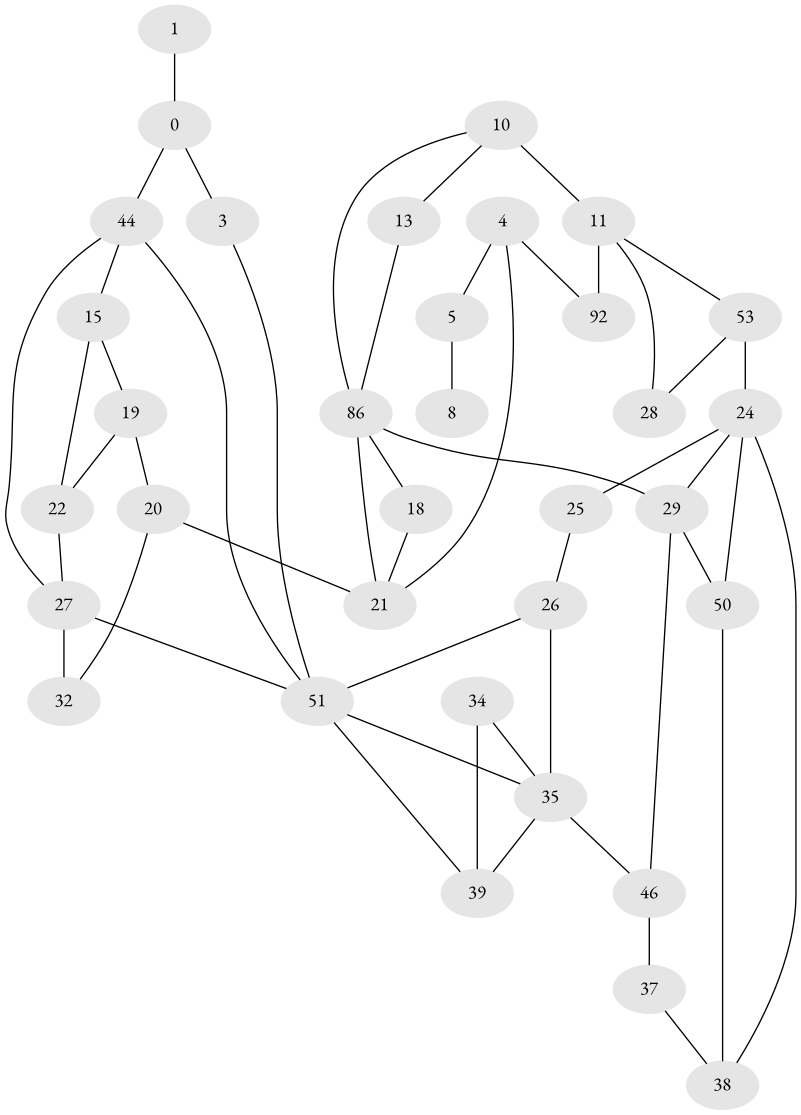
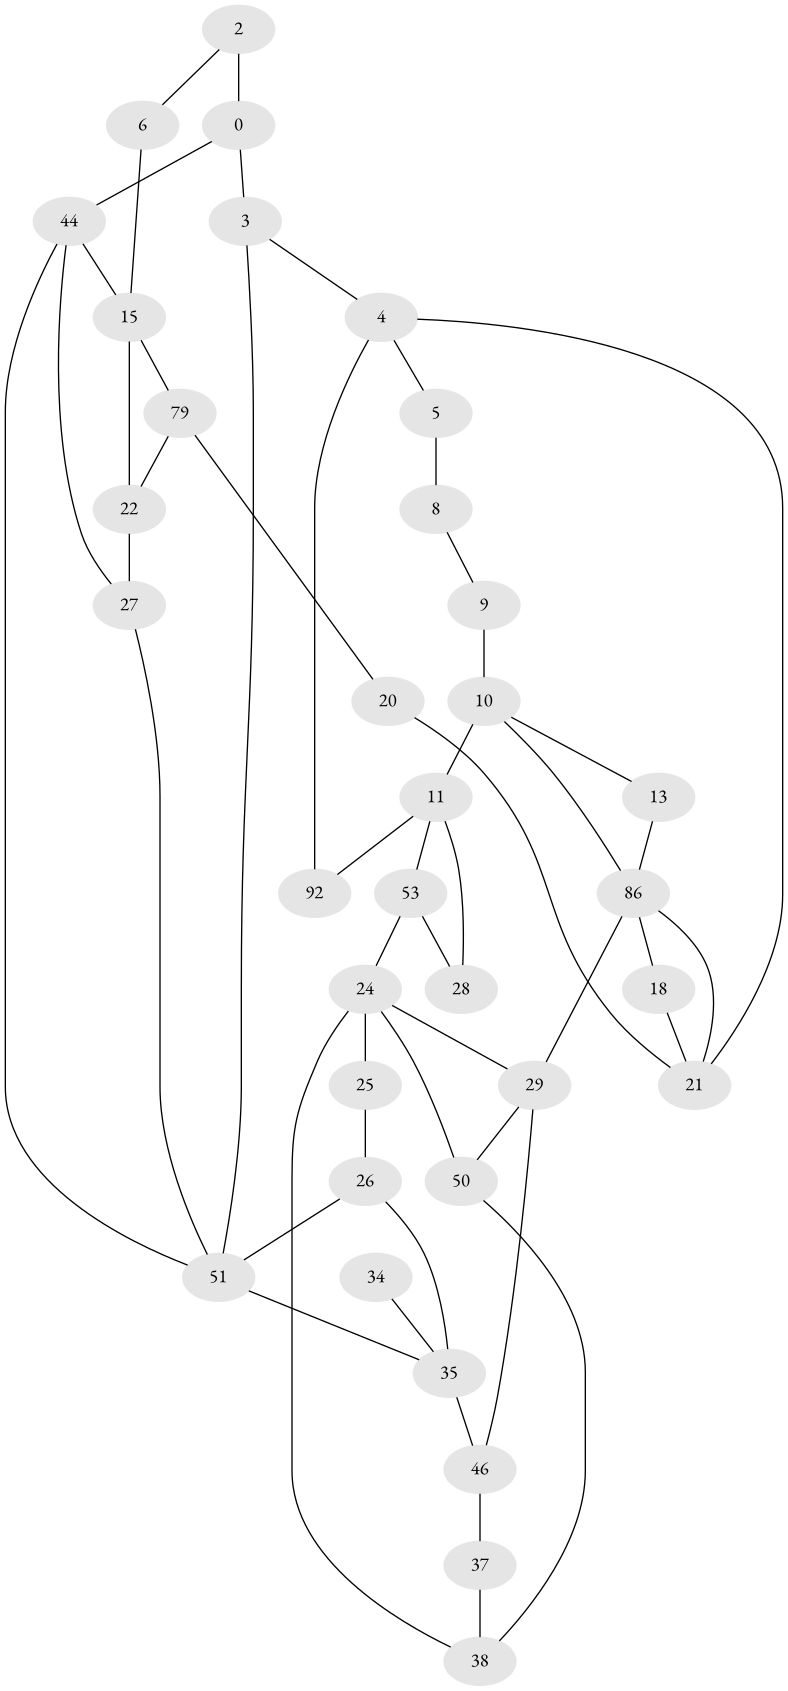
(175, 29) -> (239, 29)
none -> (143, 125)
none -> (313, 269)
(131, 413) -> (180, 413)
none -> (484, 605)
(64, 701) -> none
(477, 893) -> none
